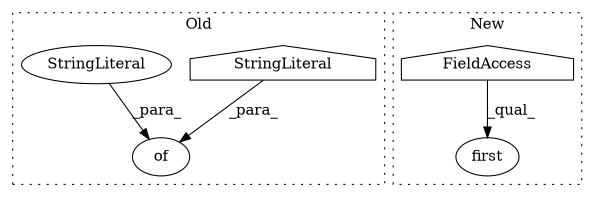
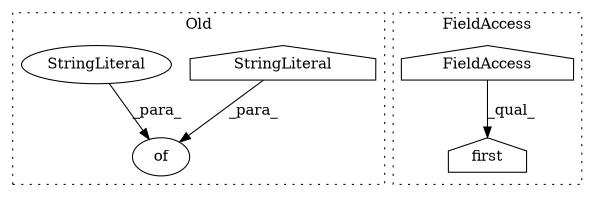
(487, 25) -> (487, 25)
(487, 157) -> (487, 157)
